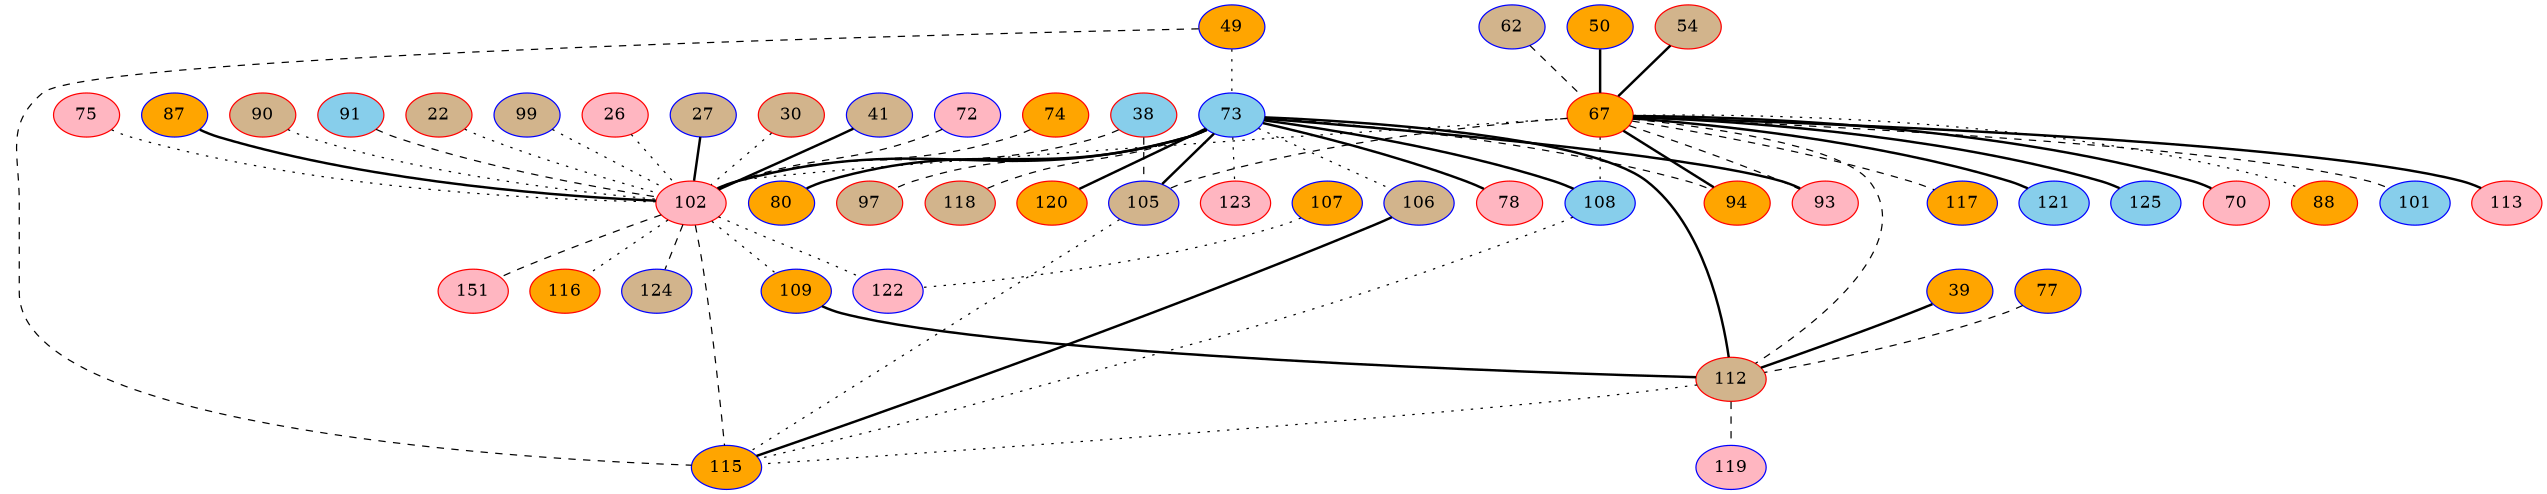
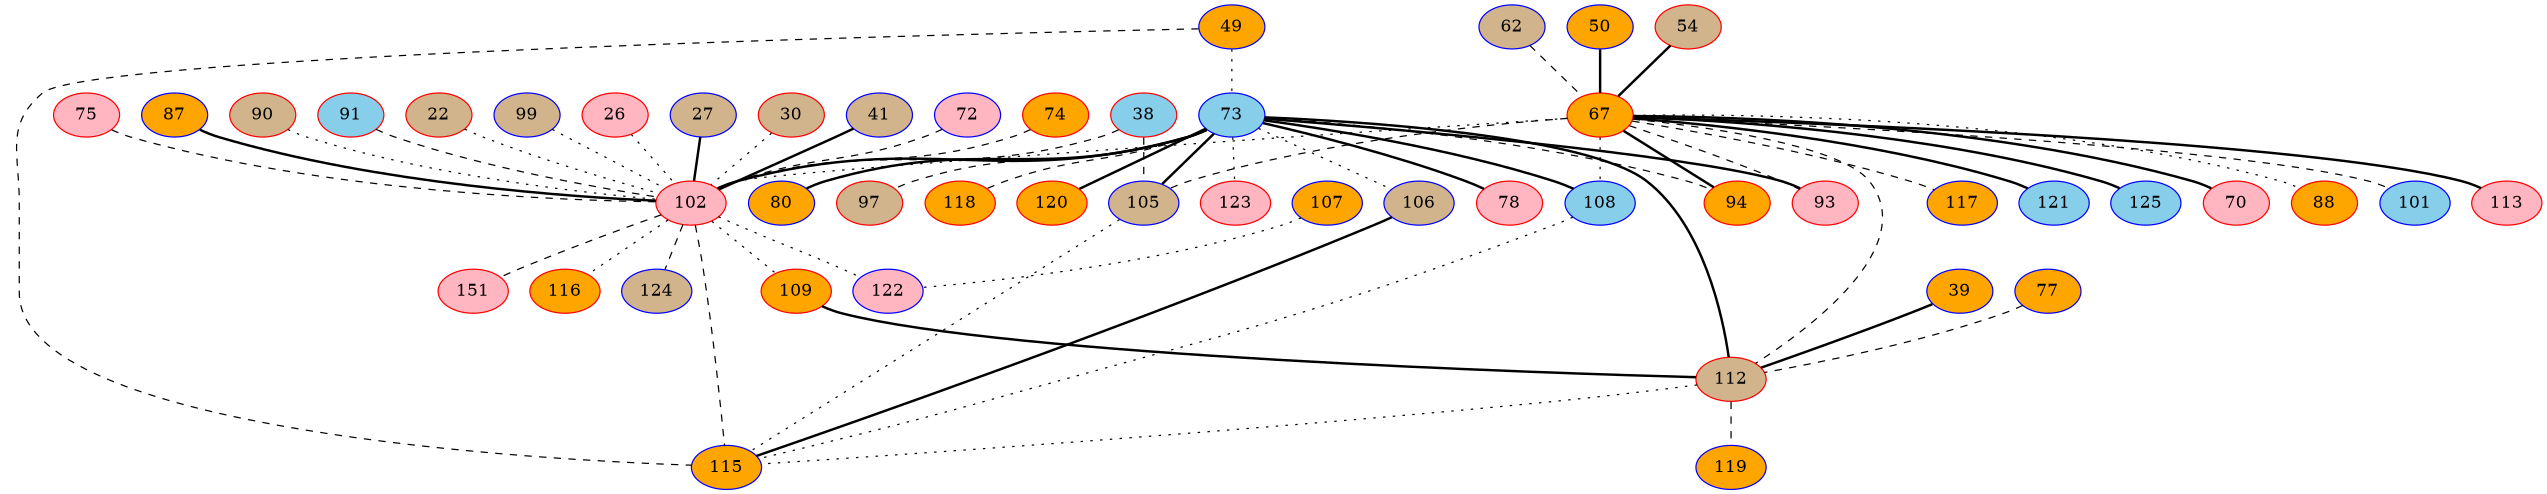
(381, 184) -> (381, 184)
(960, 203) -> (960, 203)
(796, 291) -> (796, 291)
(1731, 467) -> (1731, 467)
